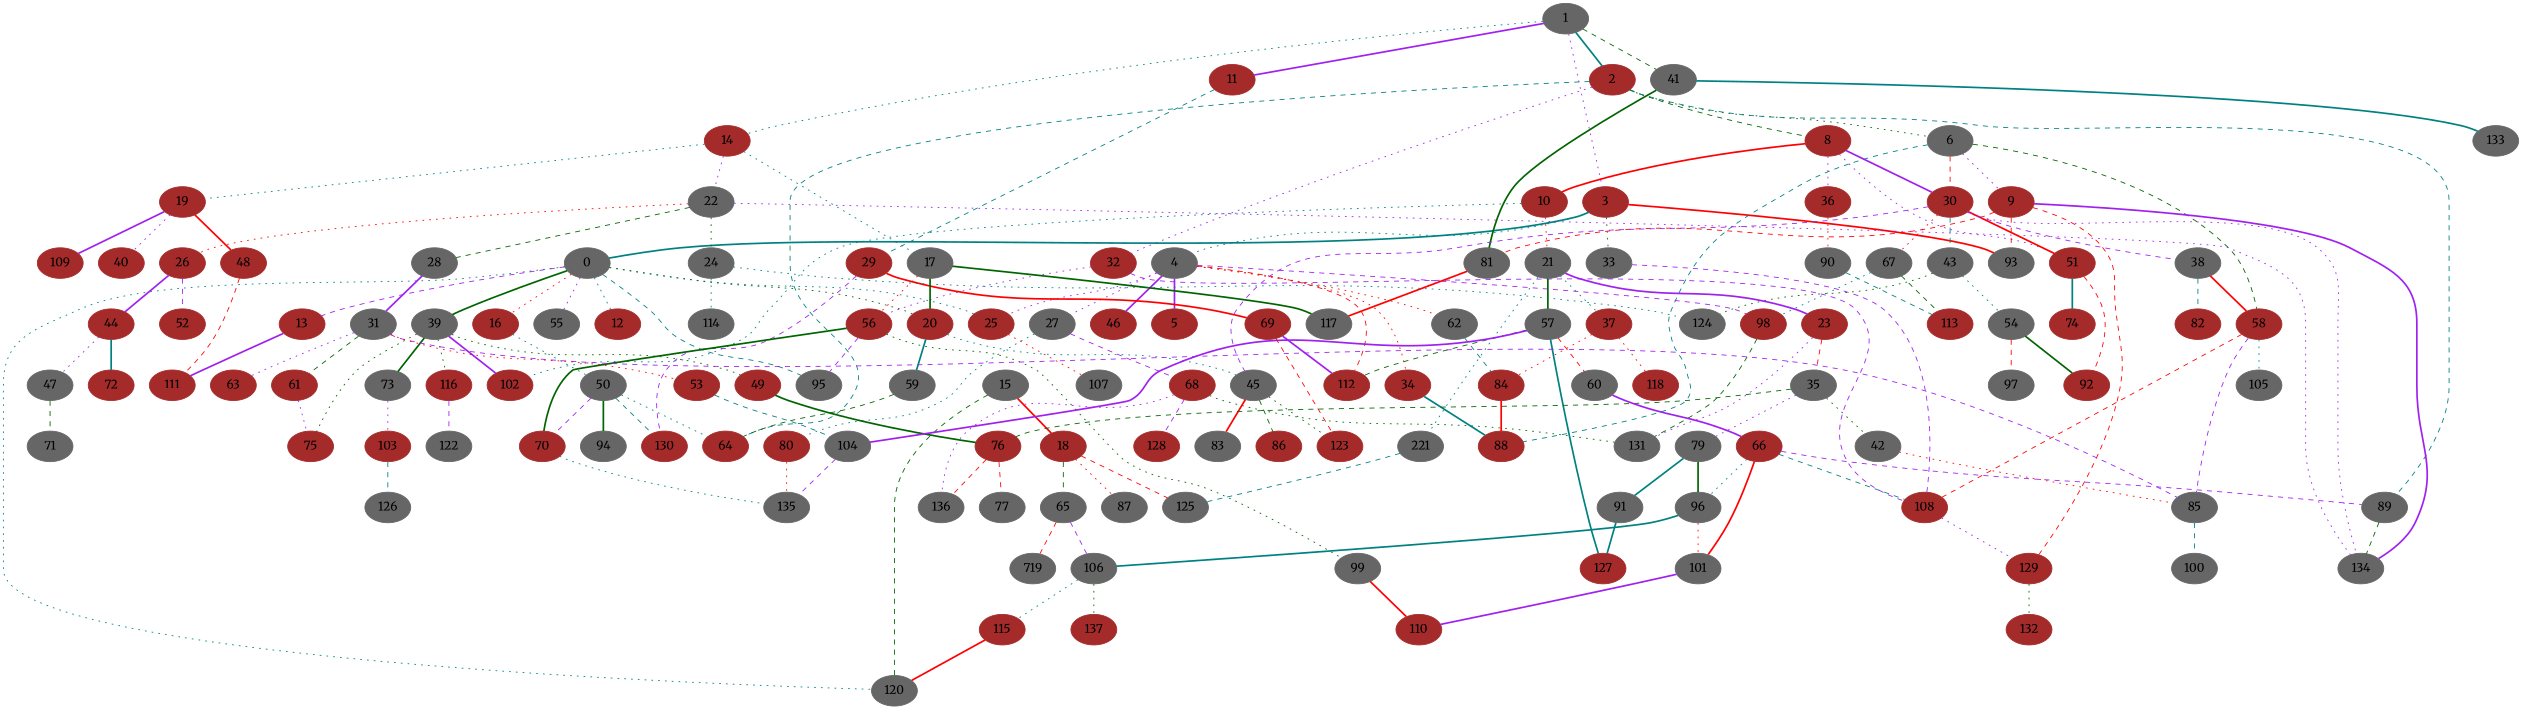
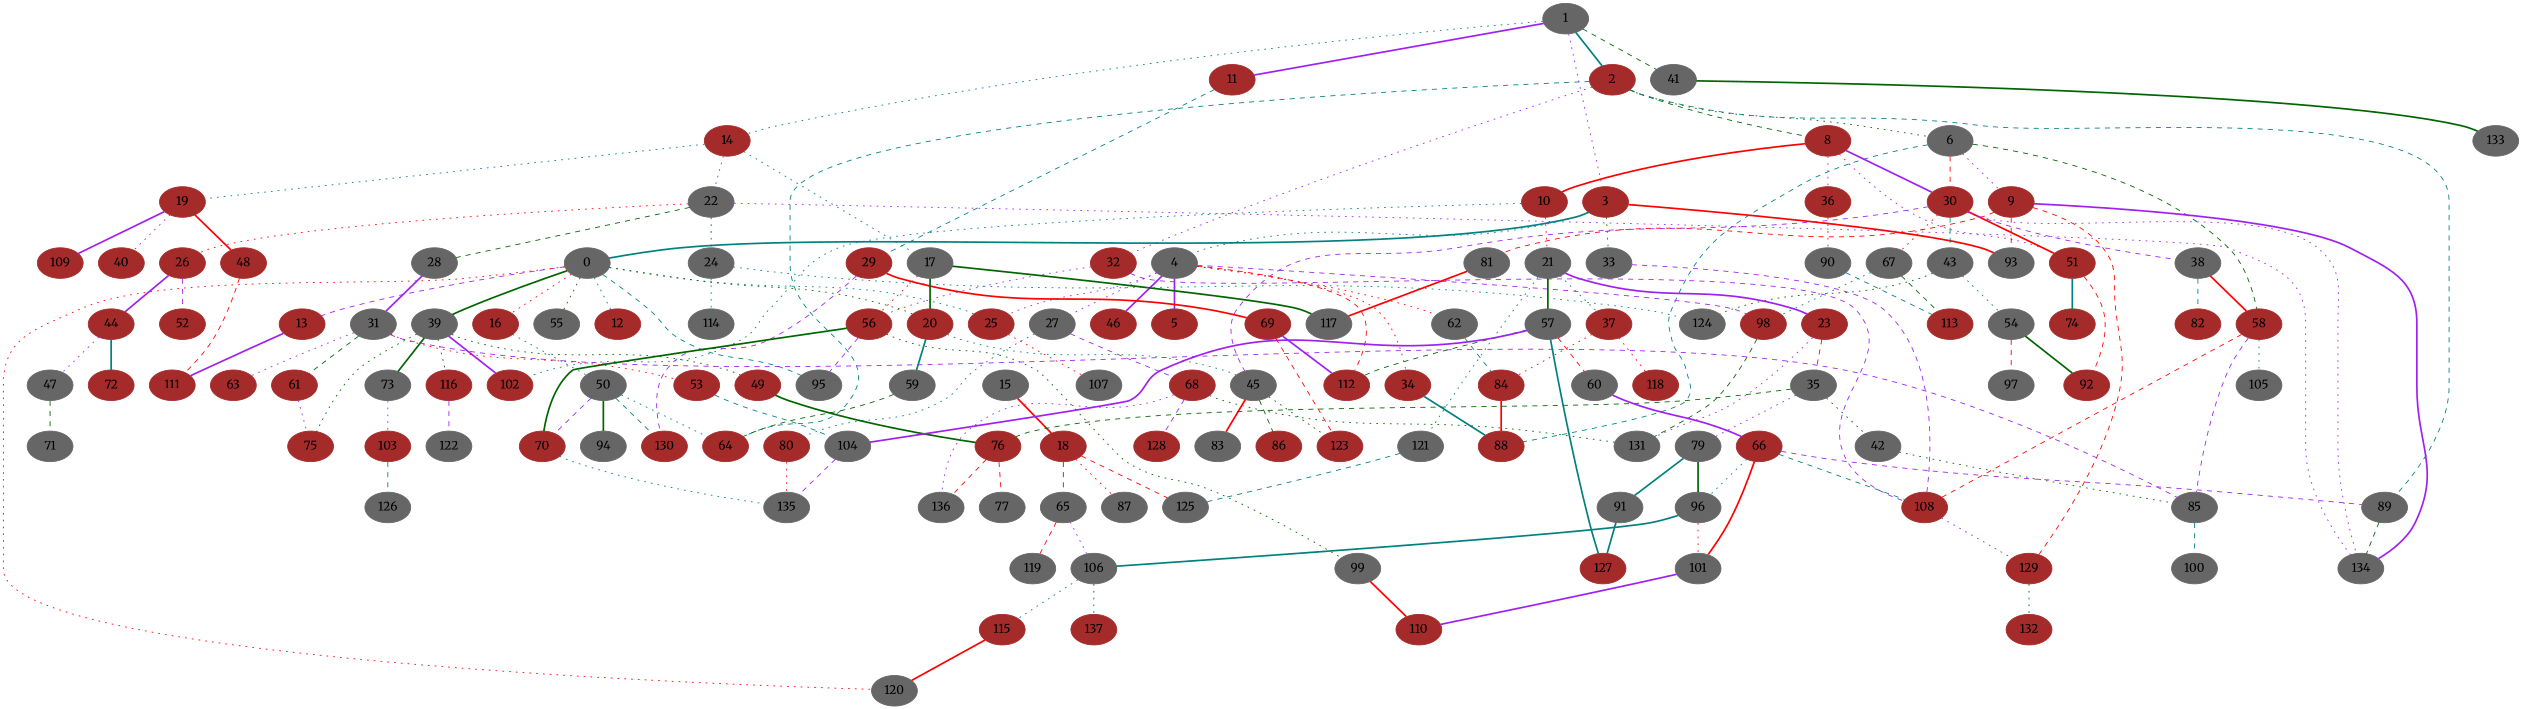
(2088, 92) -> (2088, 92)
(1555, 153) -> none
(572, 294) -> (572, 294)
(1421, 446) -> (1421, 446)
(1981, 469) -> (1981, 469)
(894, 515) -> none
(1079, 538) -> (1079, 538)
(1033, 569) -> (1033, 569)
(40, 602) -> (40, 602)
